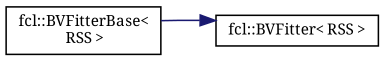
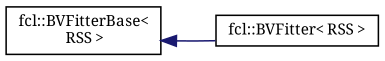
(180, 20) -> (196, 41)
